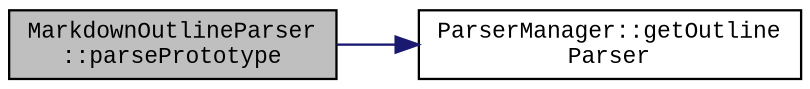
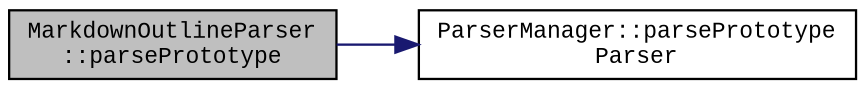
(610, 45) -> (637, 45)
